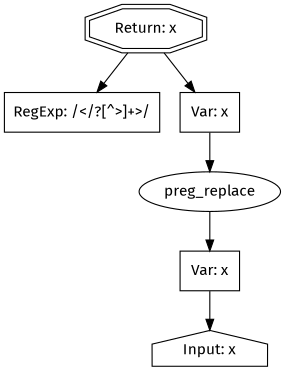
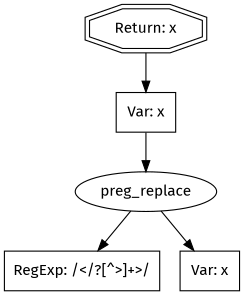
(116, 68) -> (118, 226)
(210, 350) -> none
